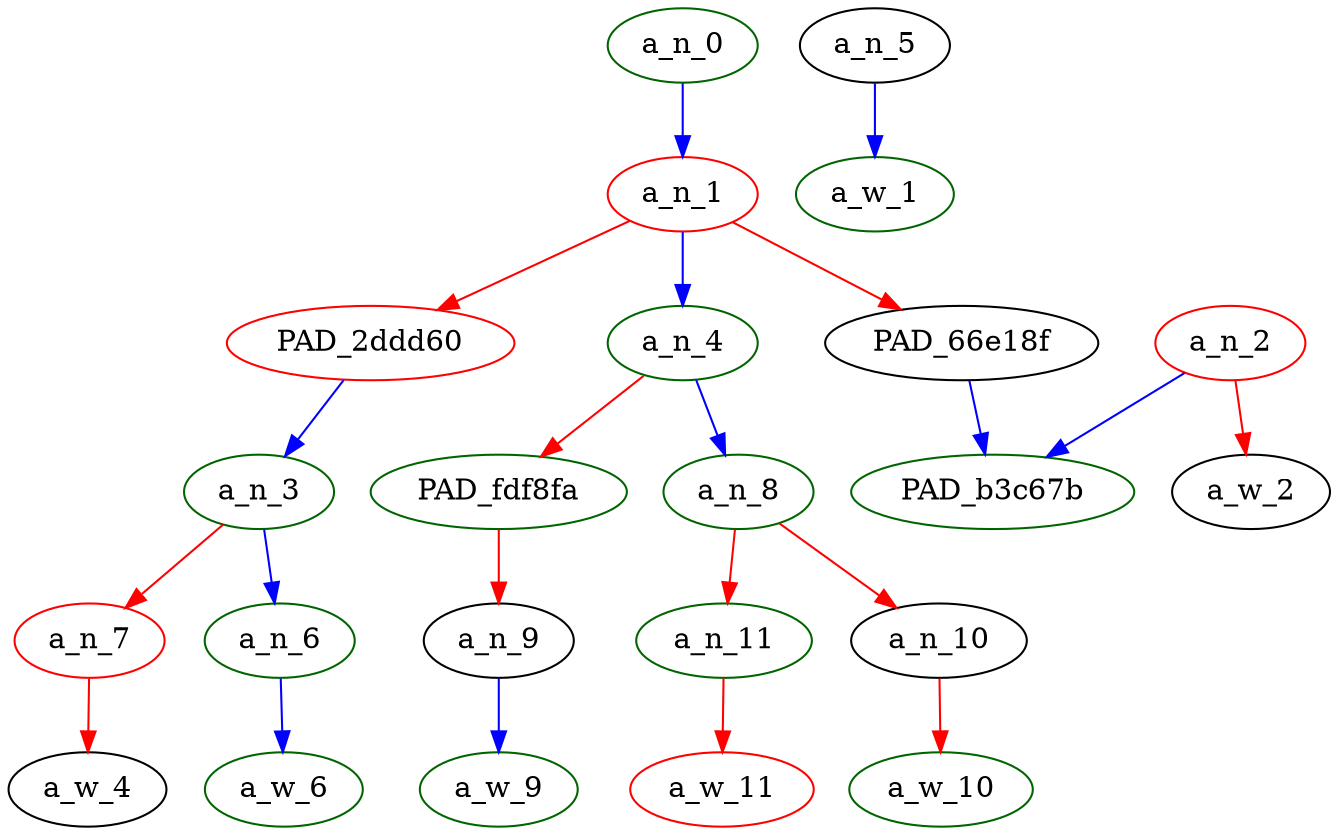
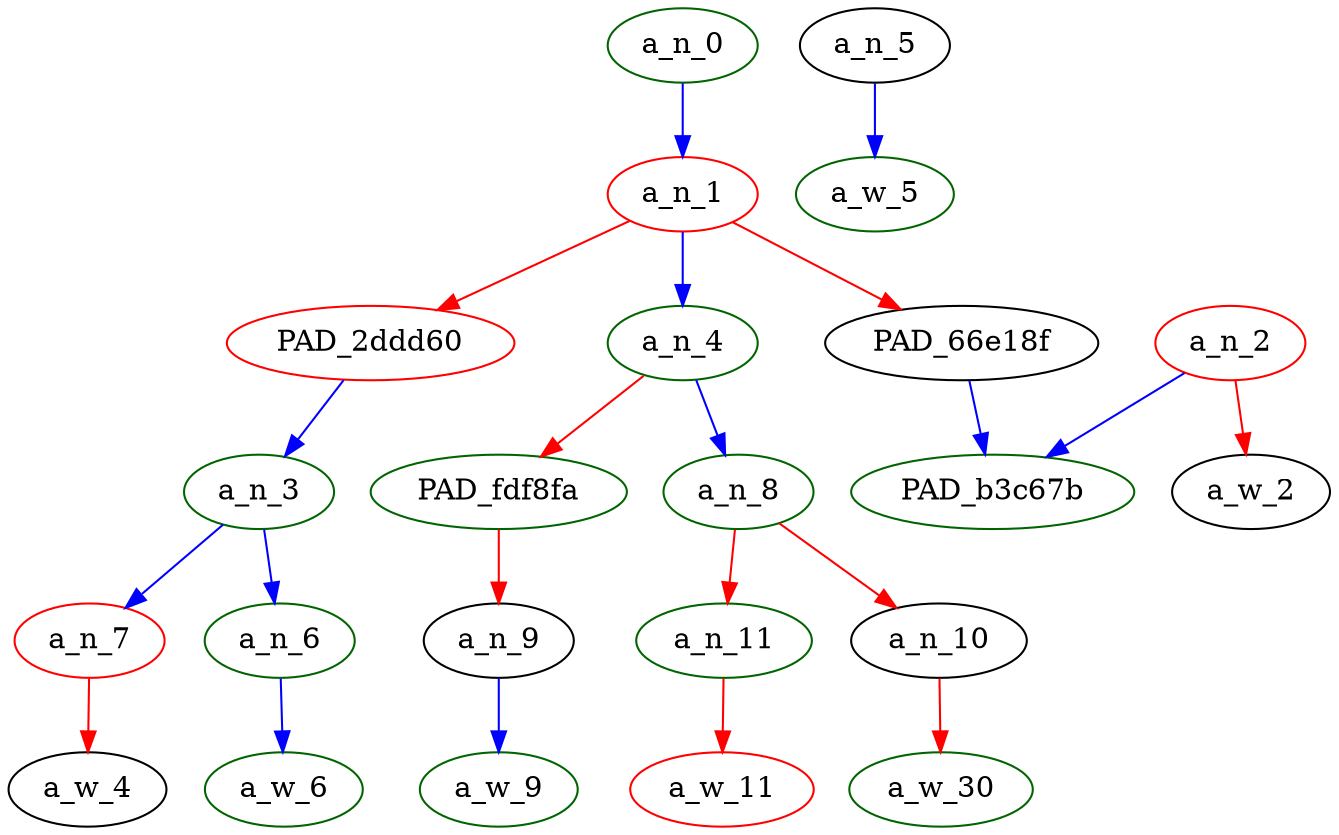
(875, 194) -> (875, 194)
(183, 559) -> (183, 559)
(941, 789) -> (941, 789)
